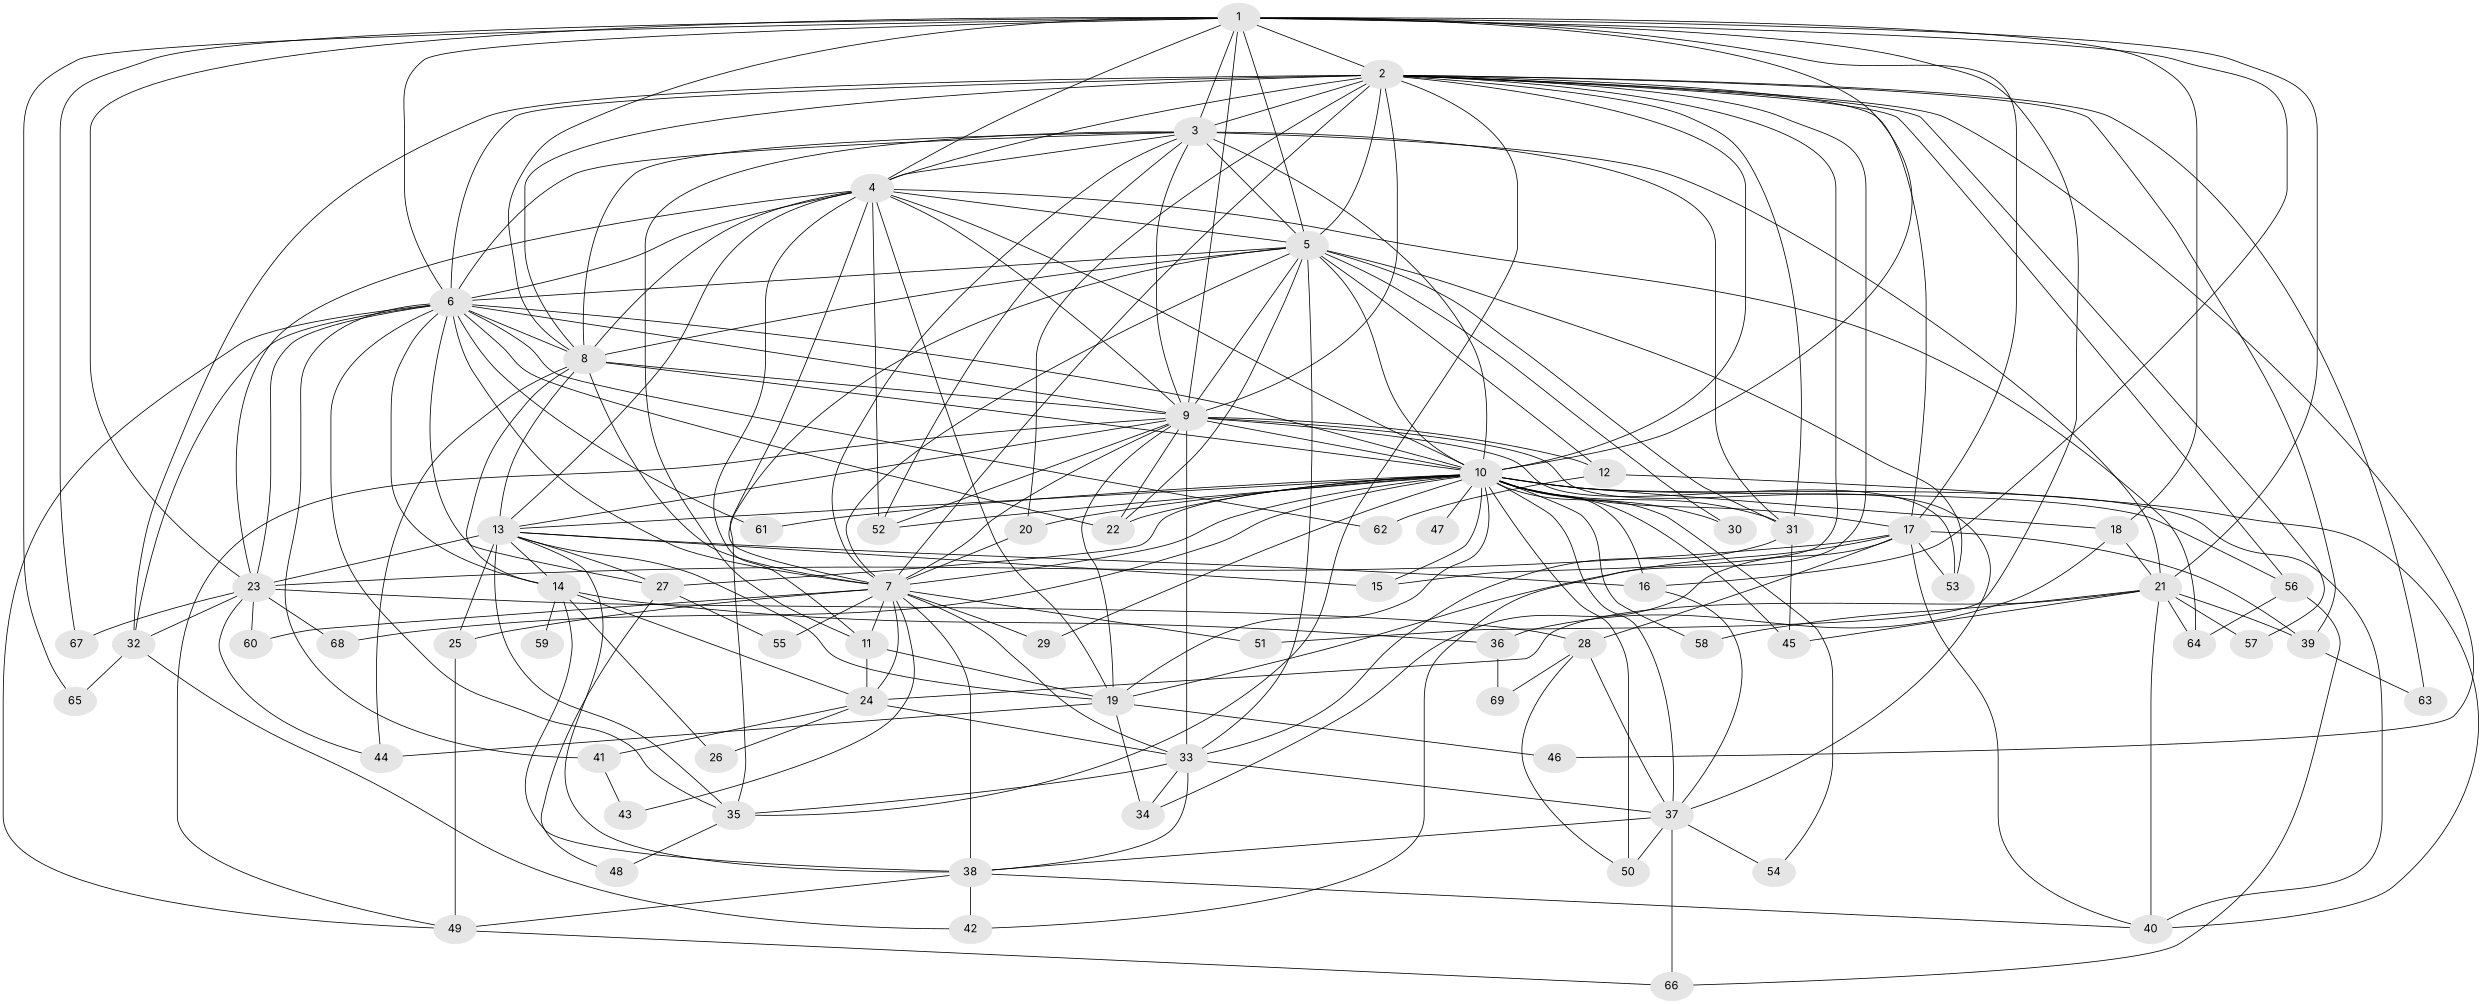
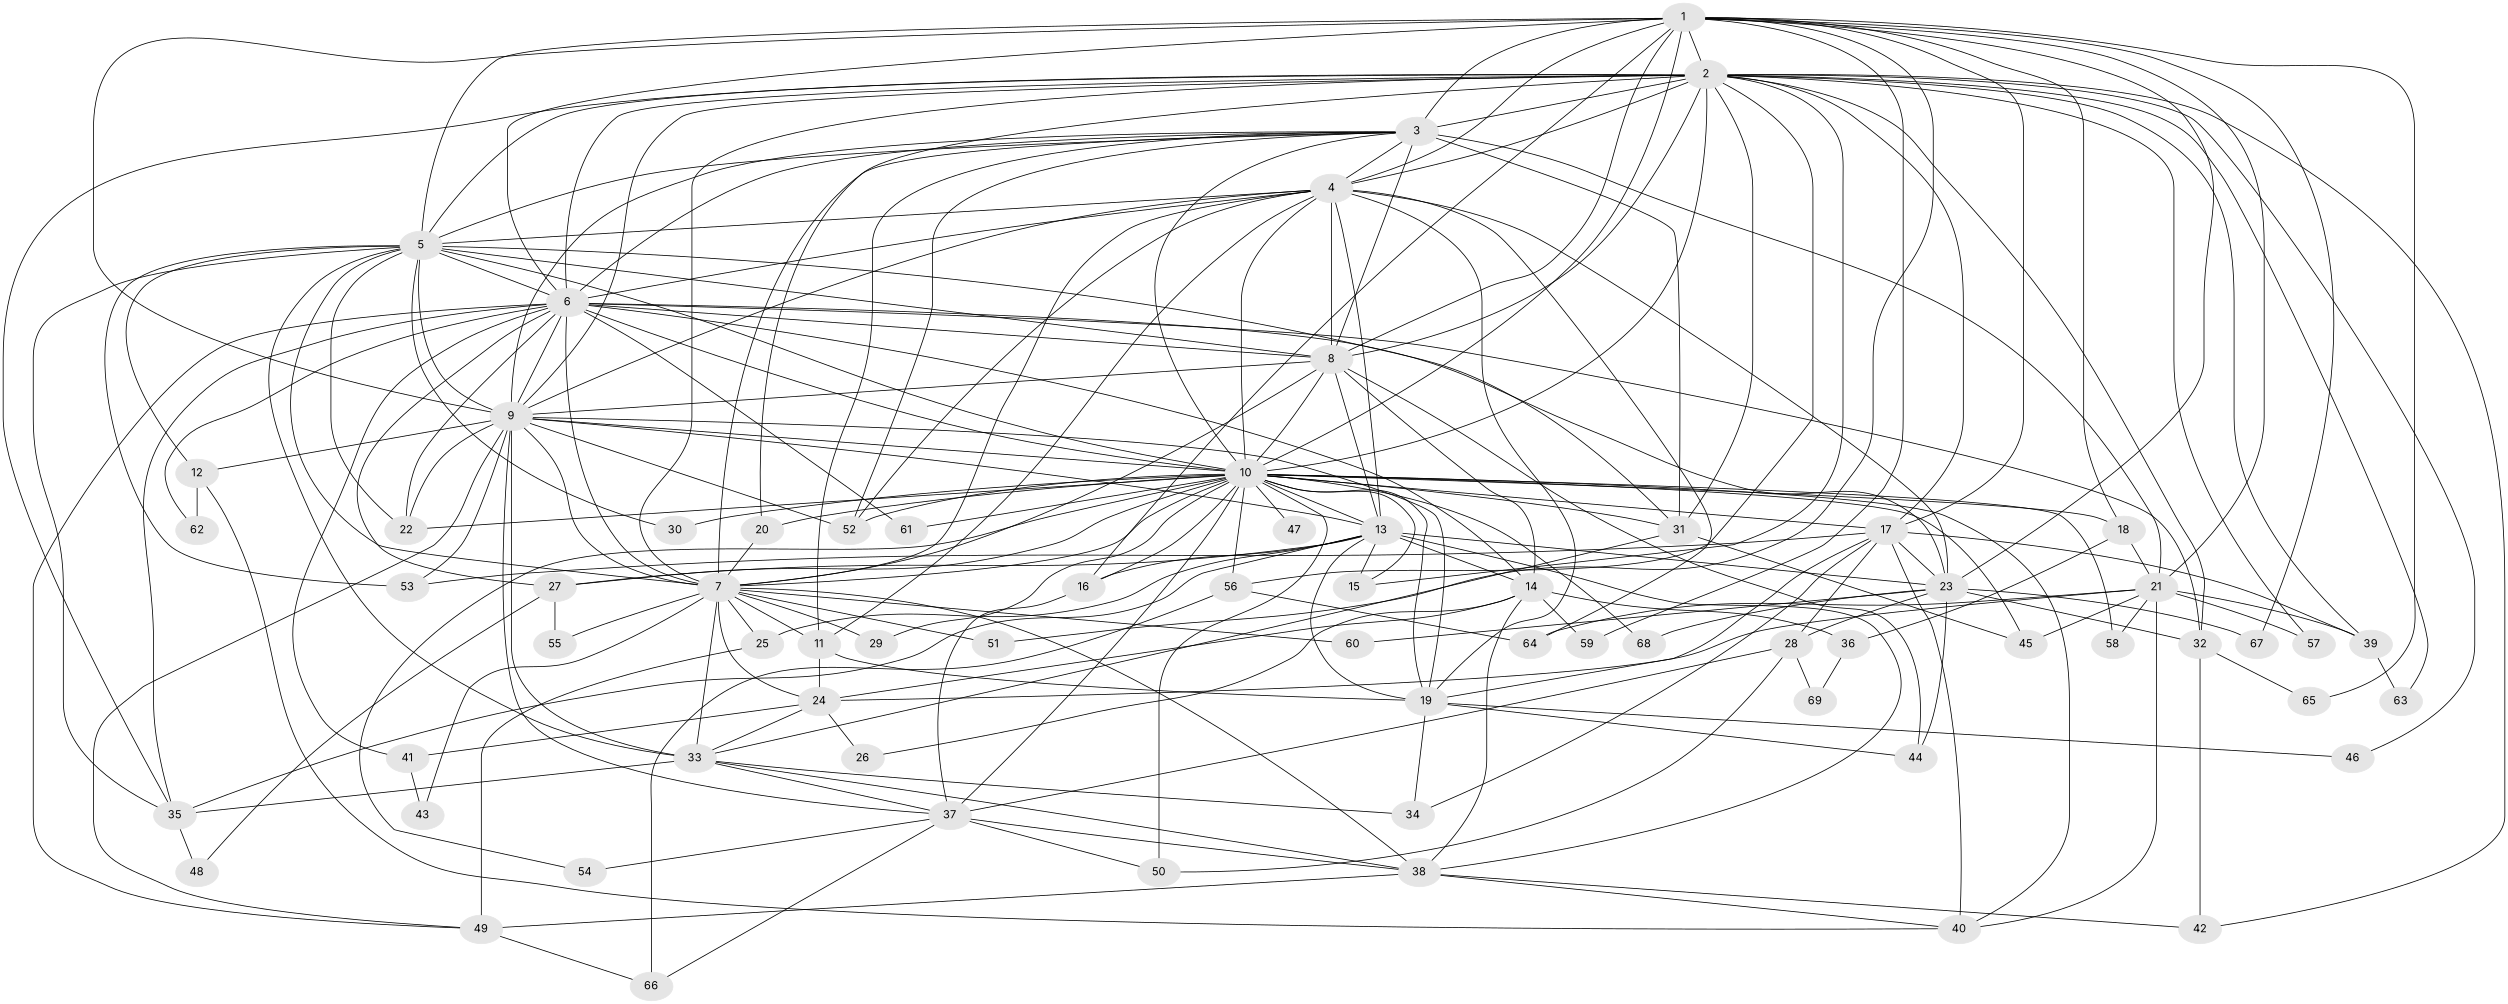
none -> (1903, 348)
